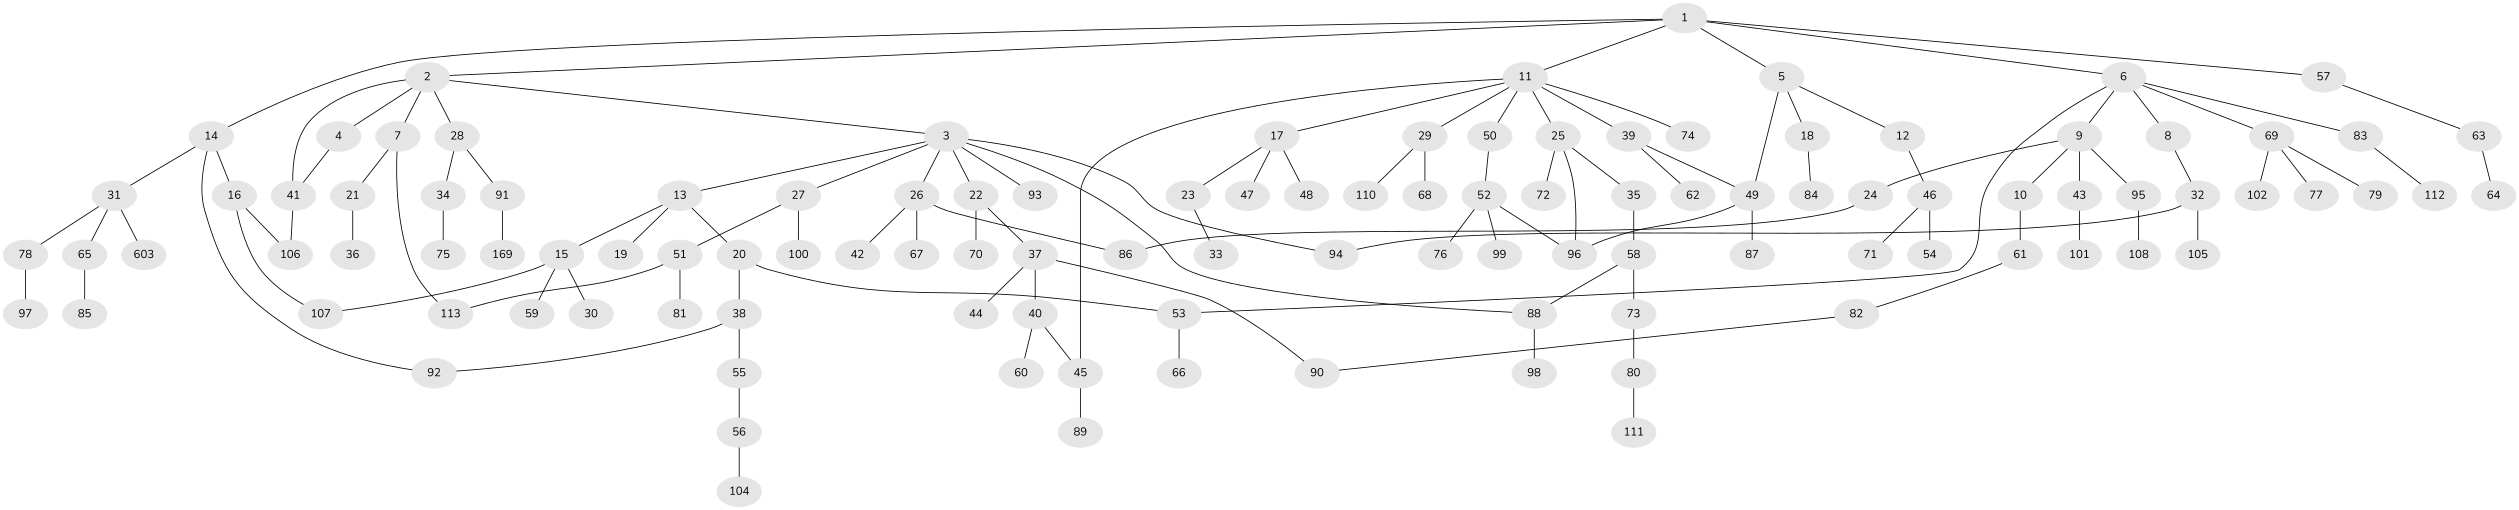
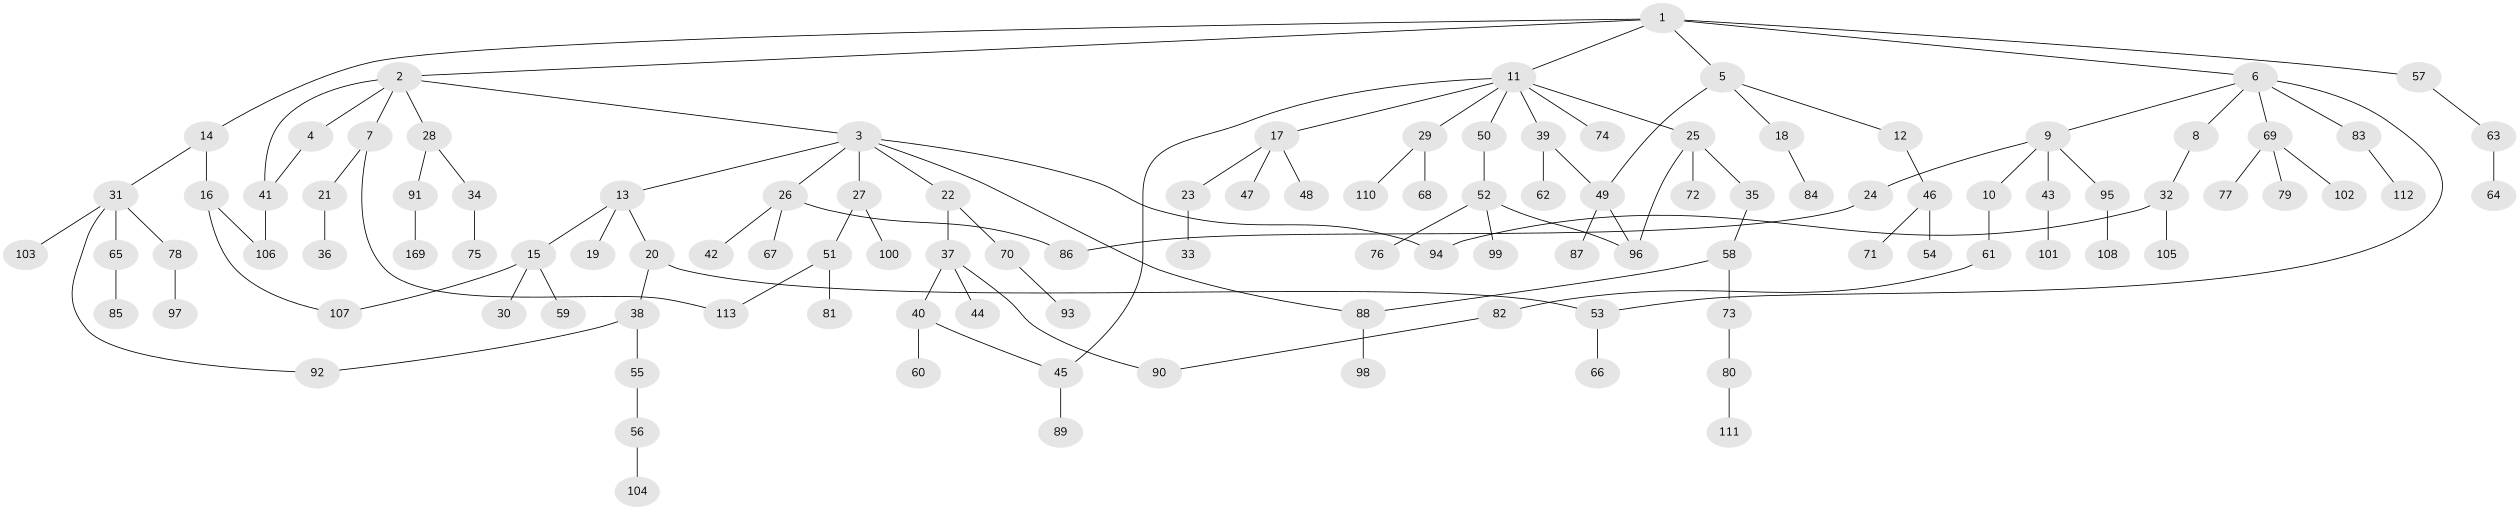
(991, 166) -> (1038, 285)
(144, 255) -> (25, 255)
(258, 304) -> (124, 349)
